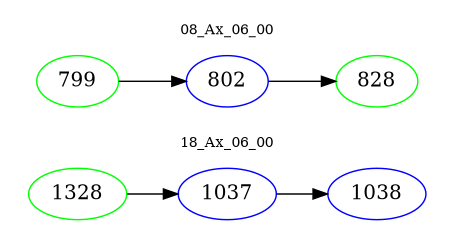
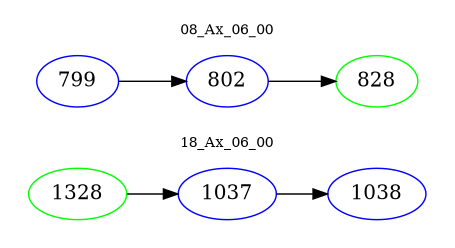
(78, 81) -> (78, 81)
